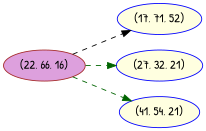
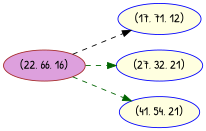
(160, 19) -> (160, 19)
